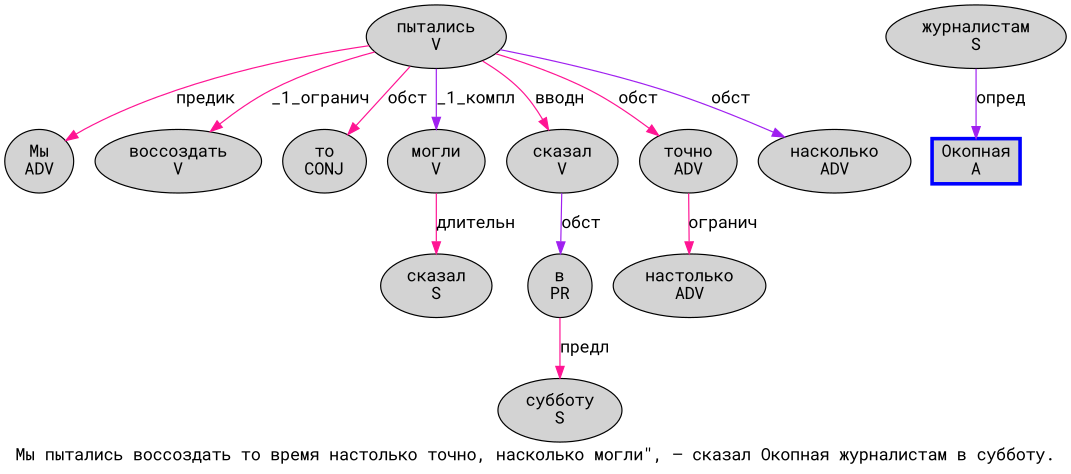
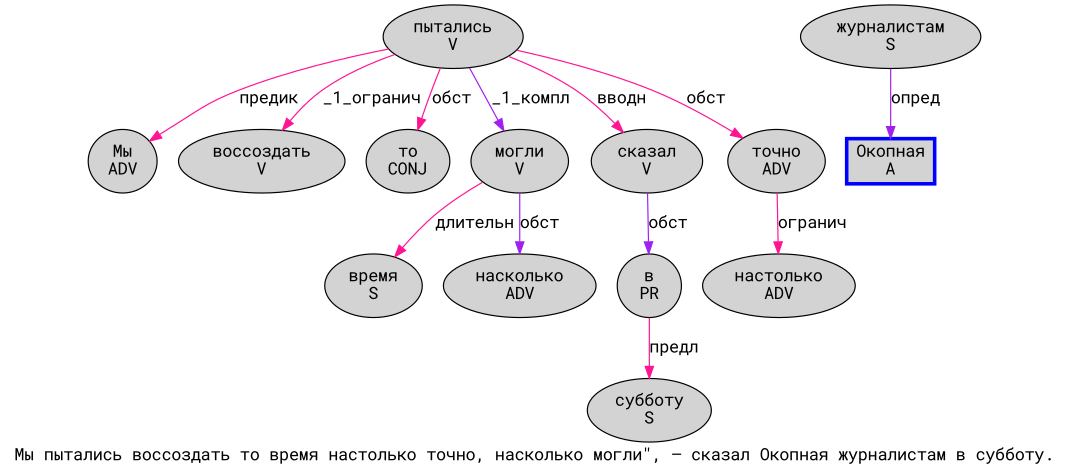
(639, 83) -> (520, 217)
(436, 286) -> (374, 286)
